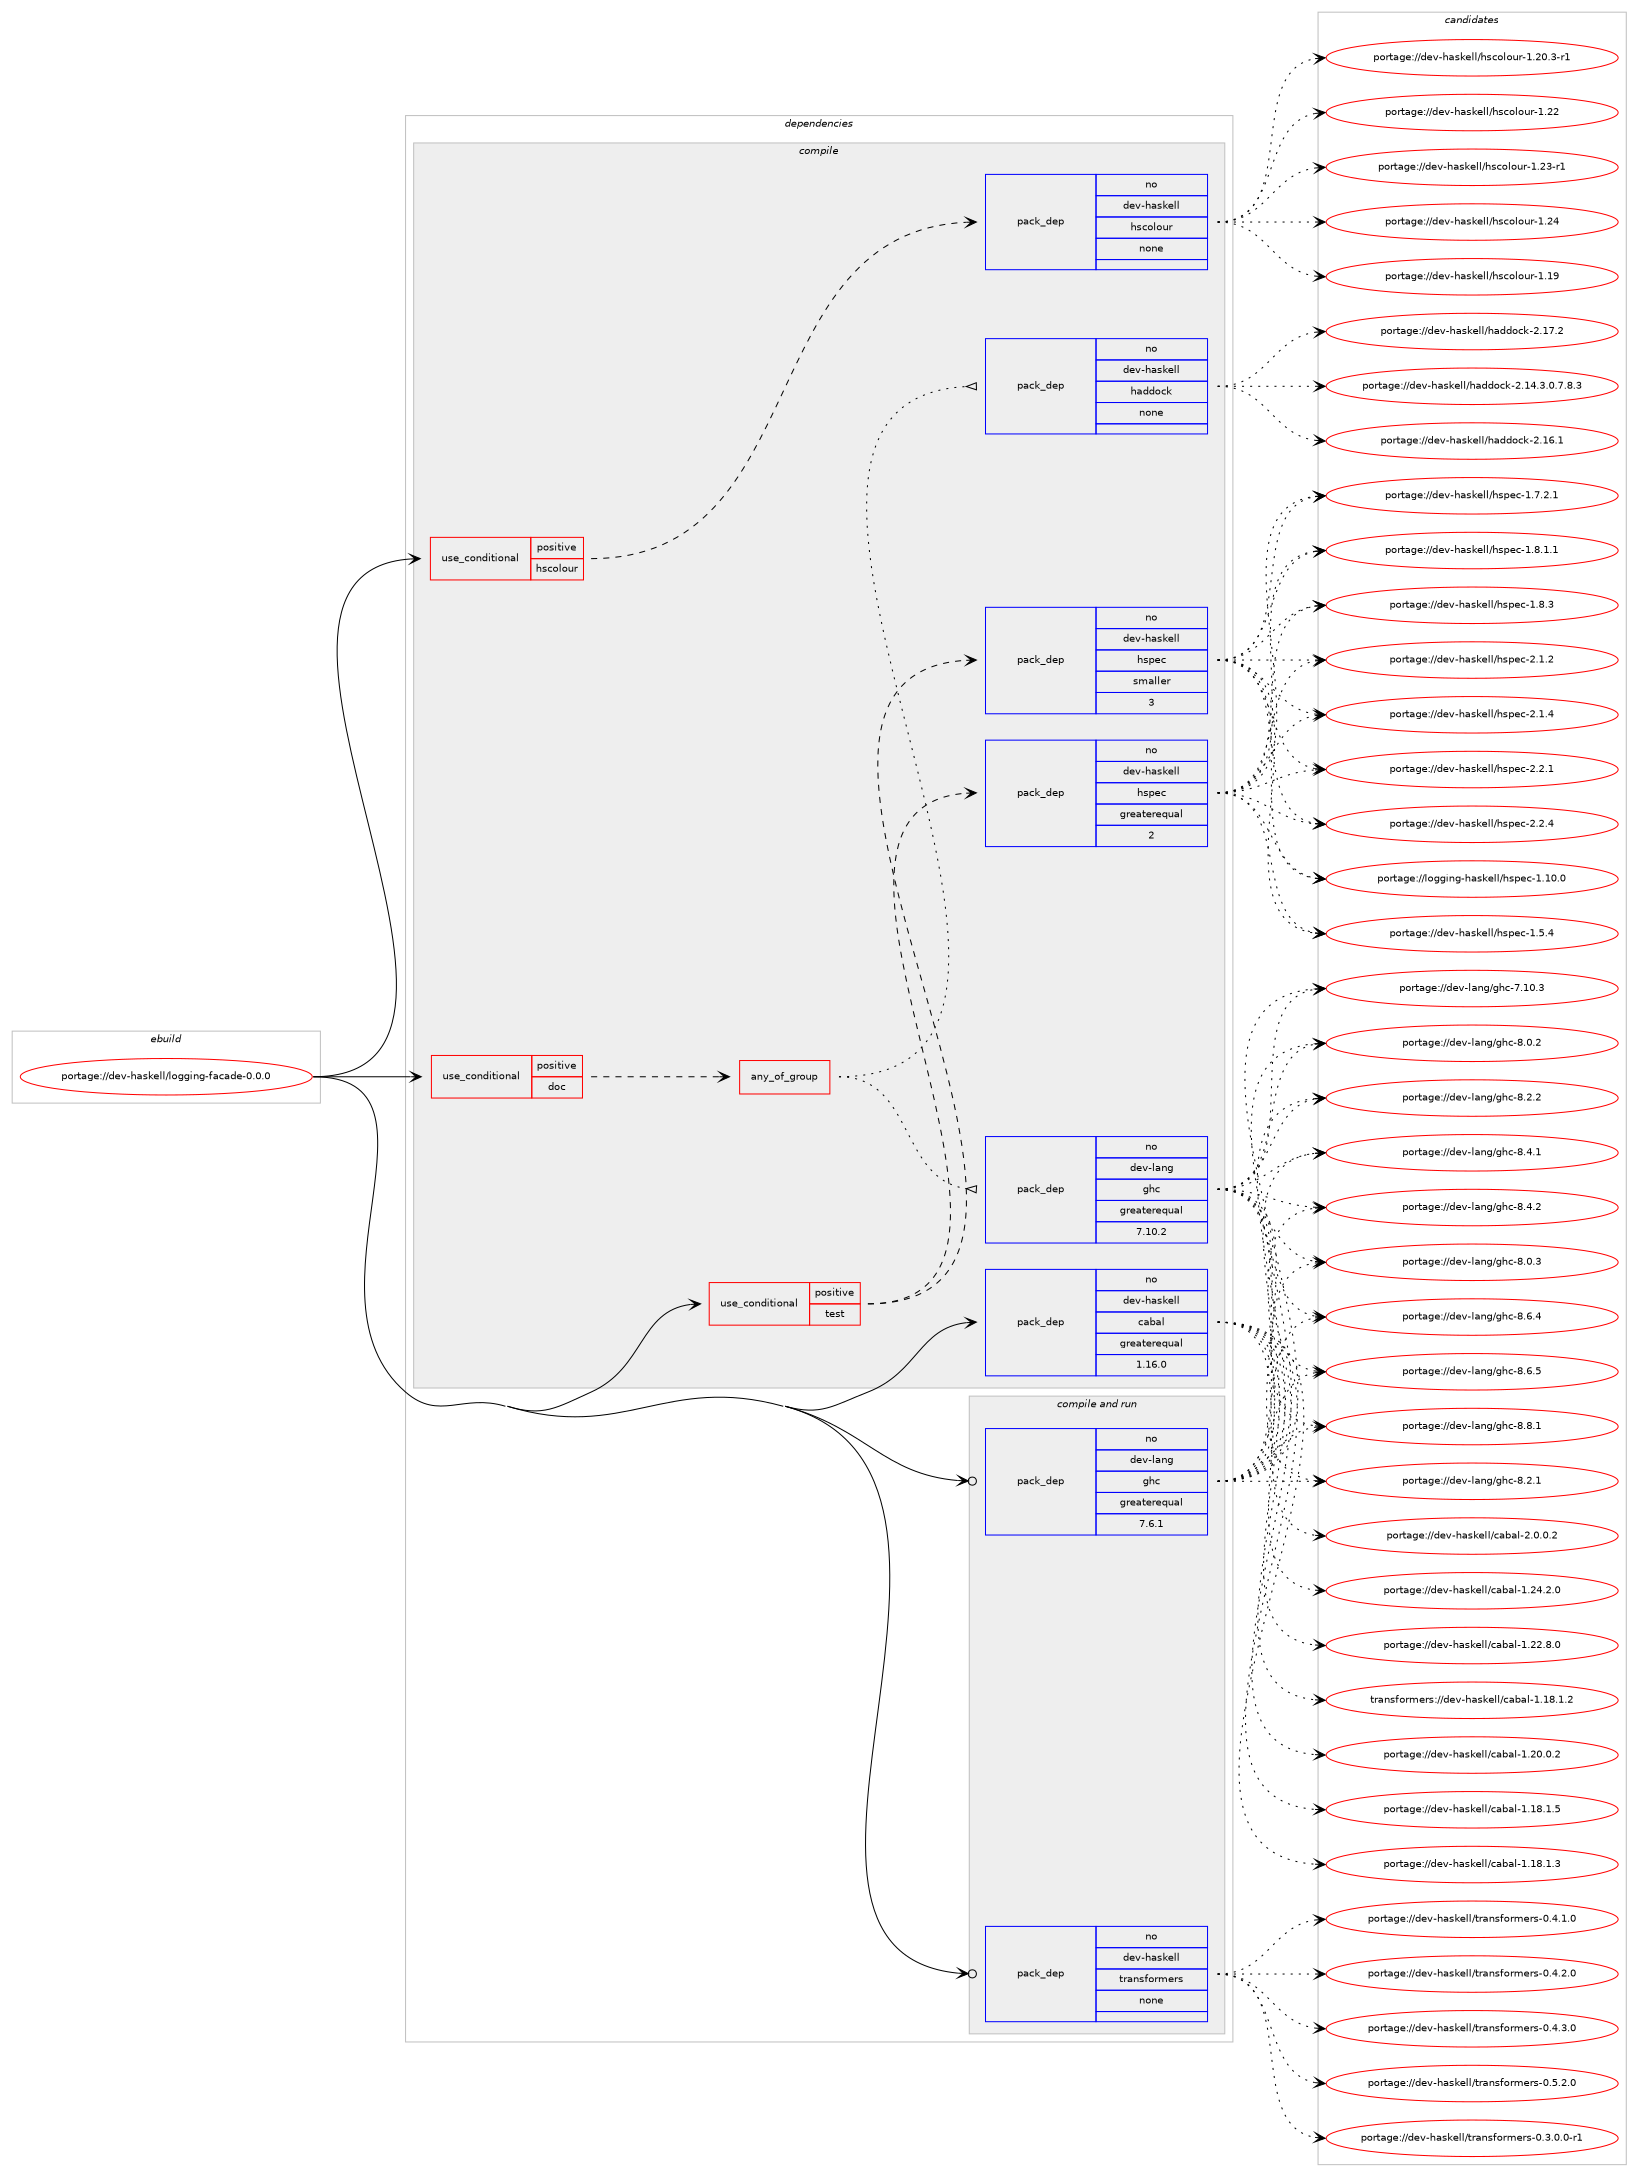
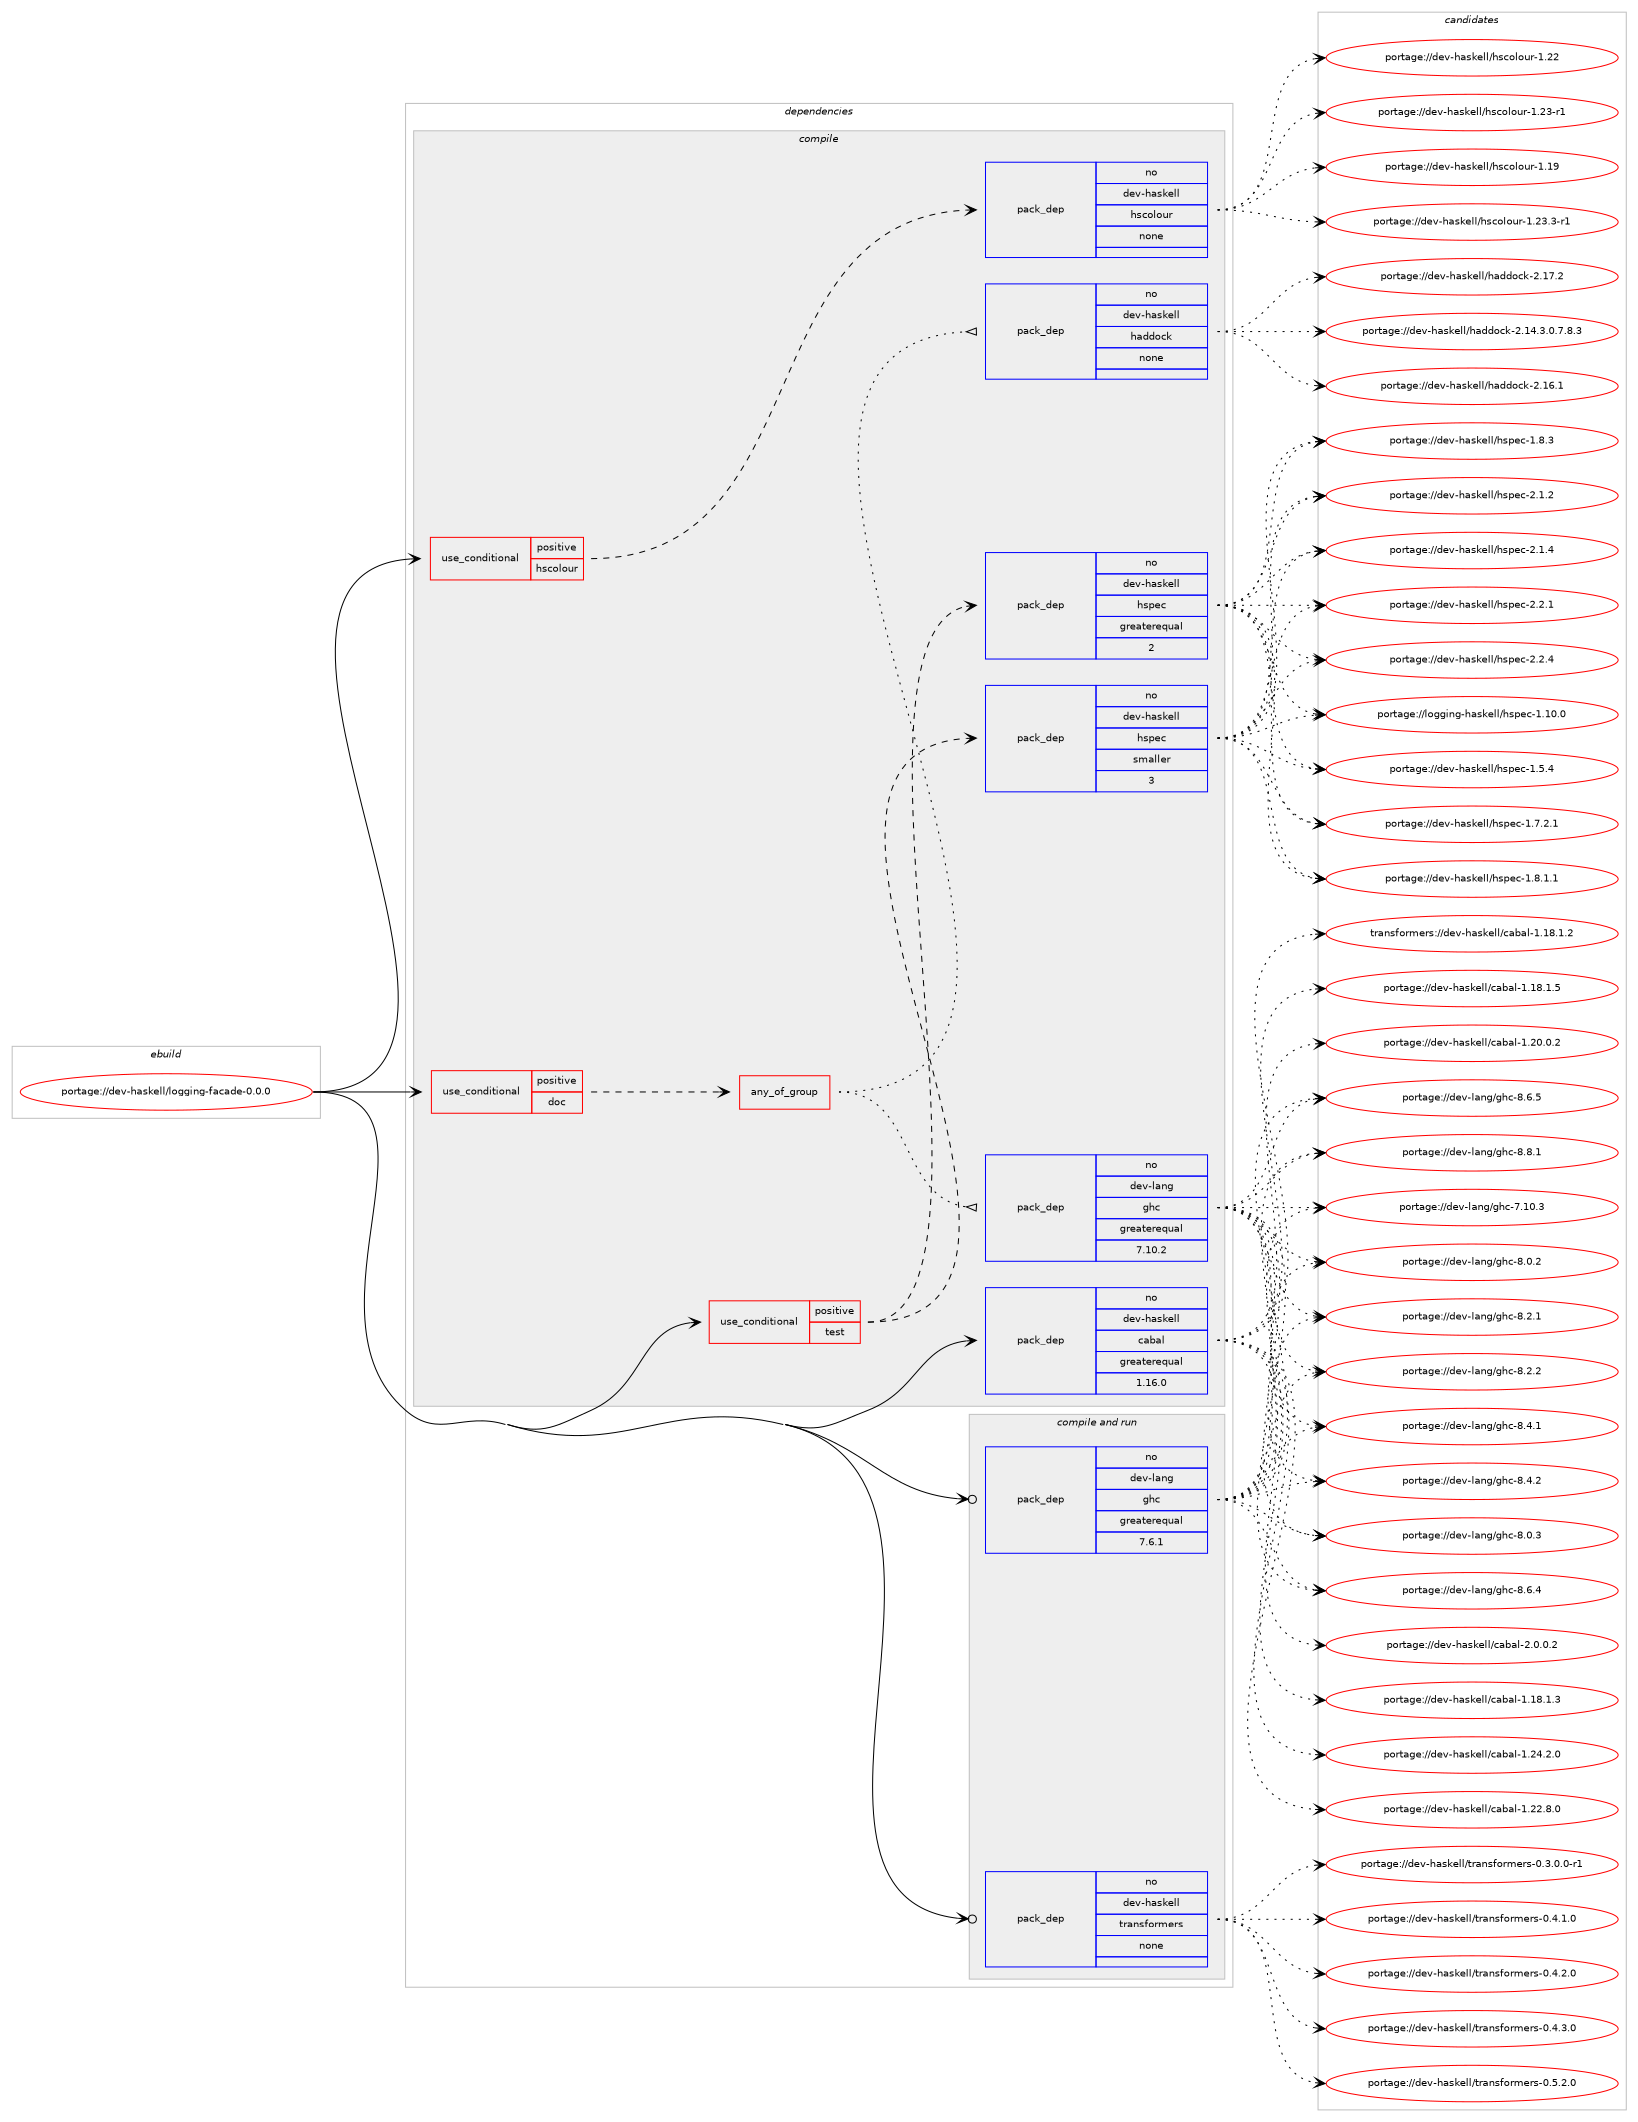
(1472, 58) -> (1472, 222)
(1472, 222) -> none
